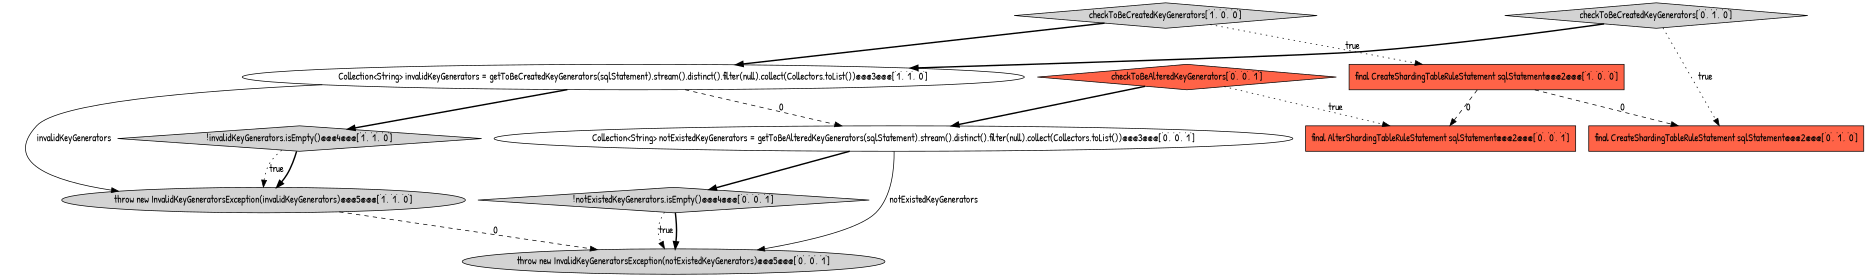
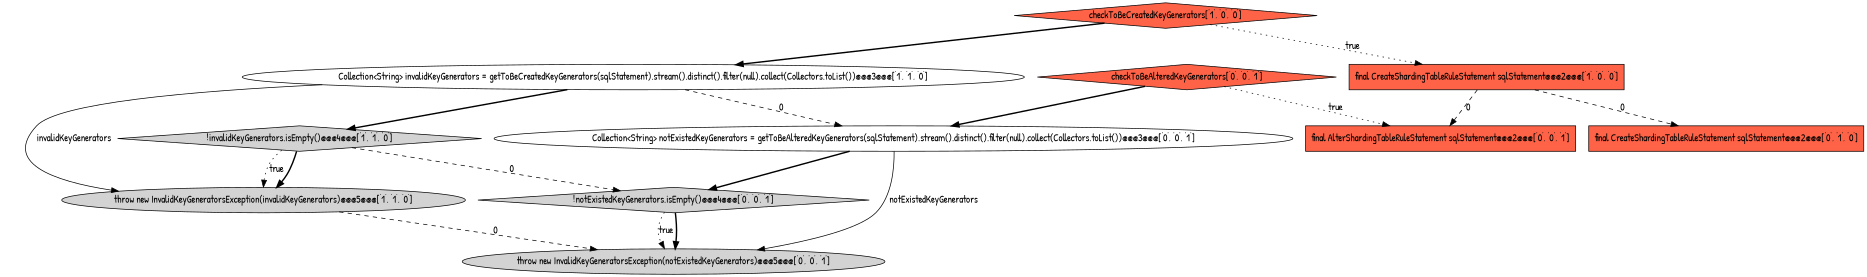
(1166, 16) -> (1166, 16)
(1656, 16) -> none
none -> (483, 169)
